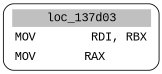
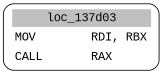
(60, 56) -> (64, 56)
